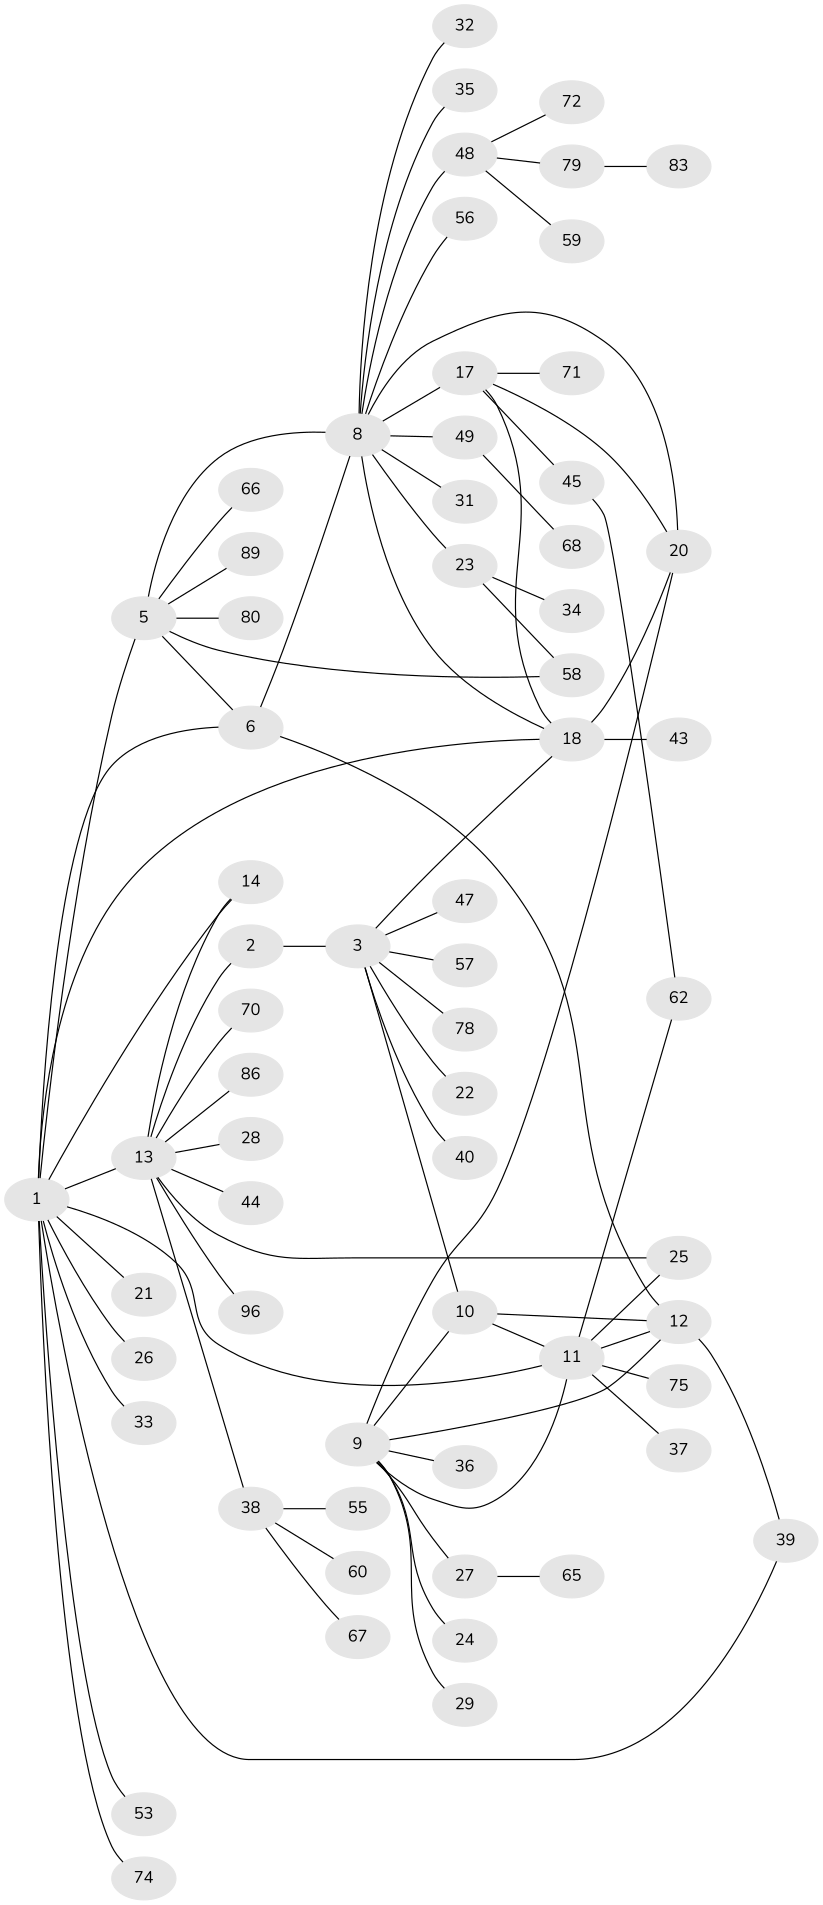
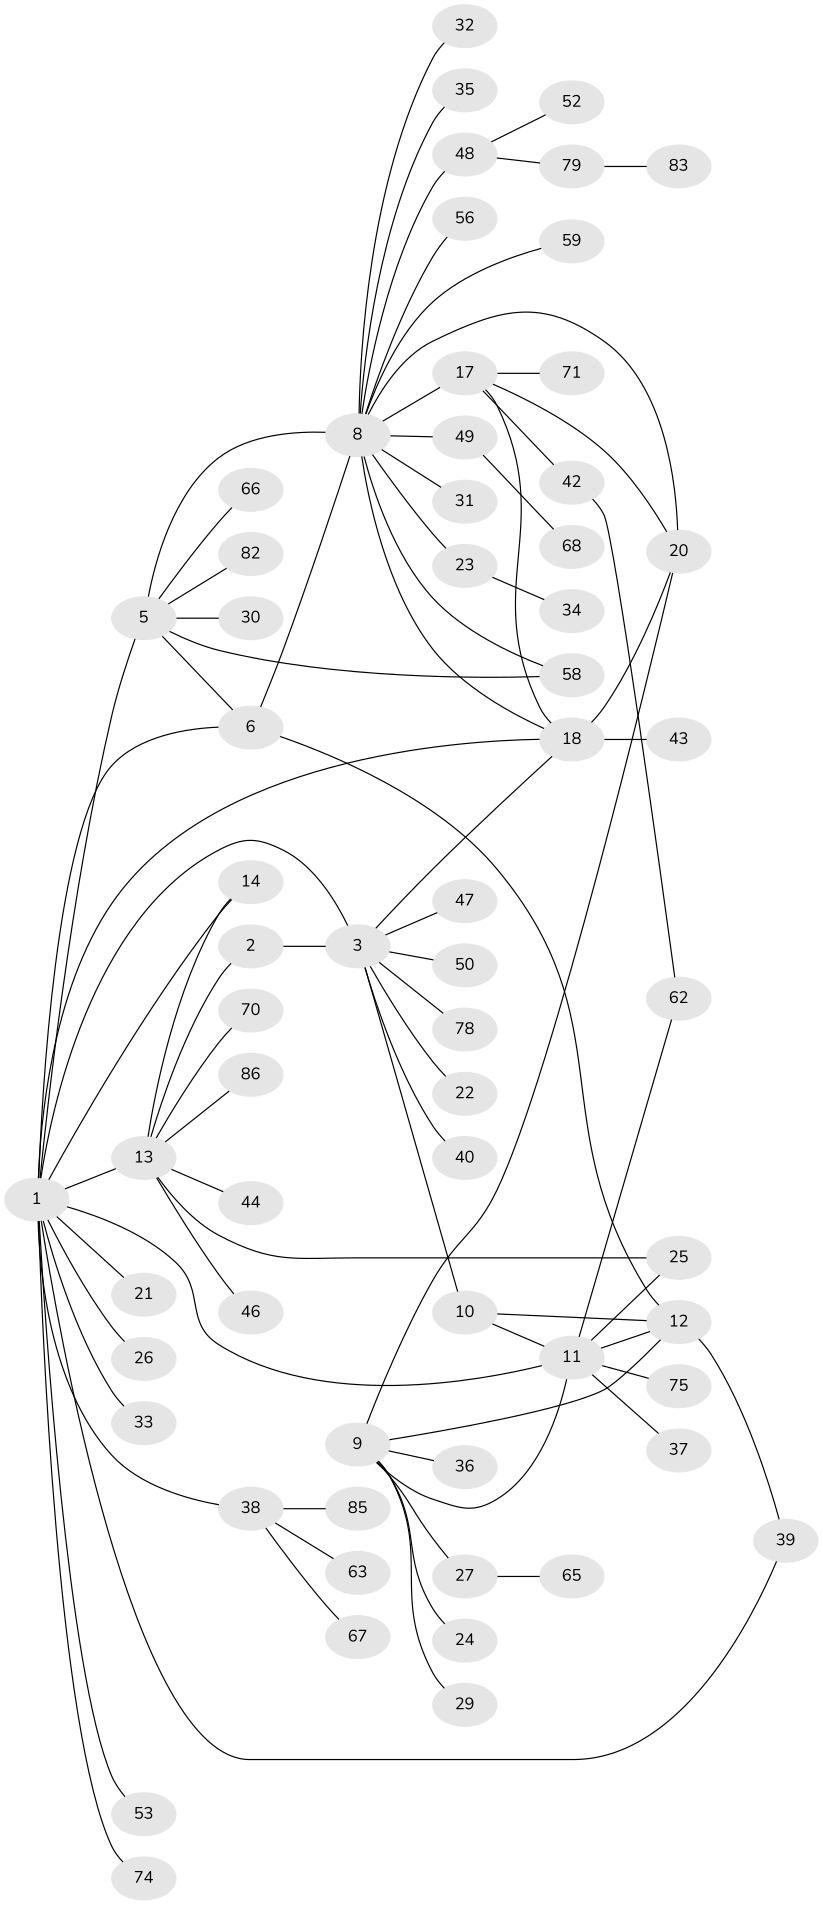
(572, 102) -> (572, 102)
(518, 198) -> (429, 305)
(572, 483) -> (572, 483)
(251, 554) -> (251, 554)
(251, 618) -> (251, 618)
(525, 628) -> (424, 587)
none -> (138, 921)
(465, 965) -> (465, 965)
(251, 1139) -> none
(251, 1313) -> (251, 1313)
(197, 1333) -> (90, 1425)
(413, 1376) -> none
(358, 1509) -> (358, 1509)
(358, 1573) -> (358, 1573)
